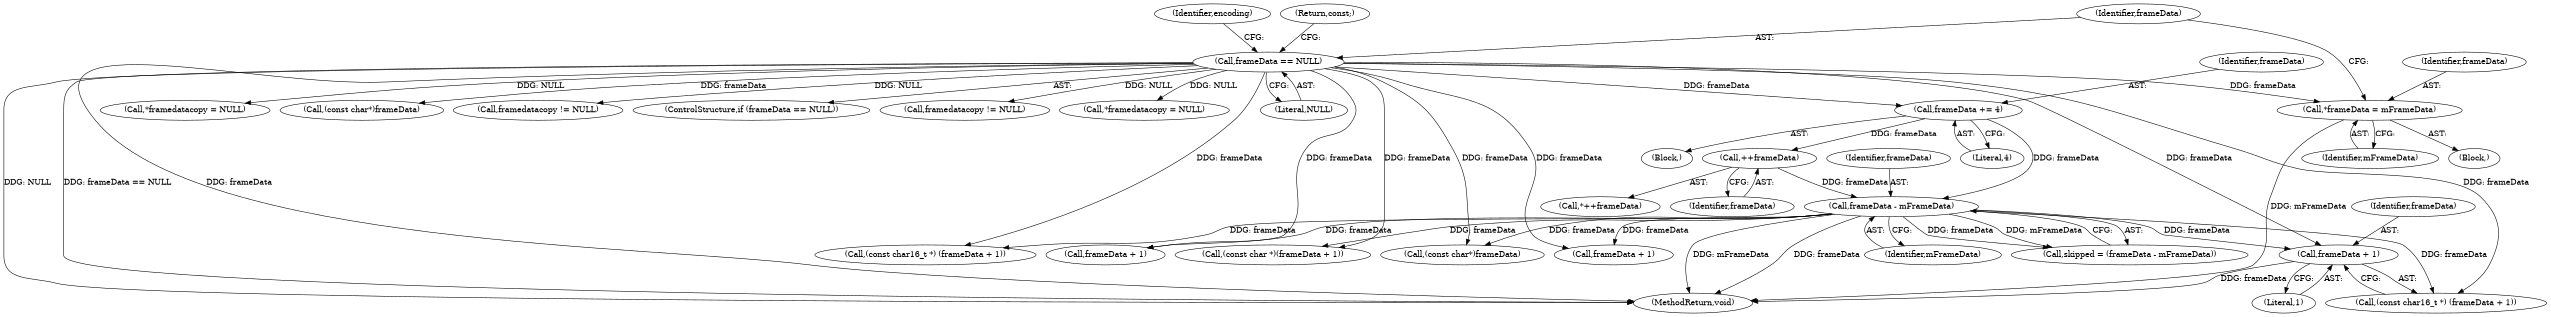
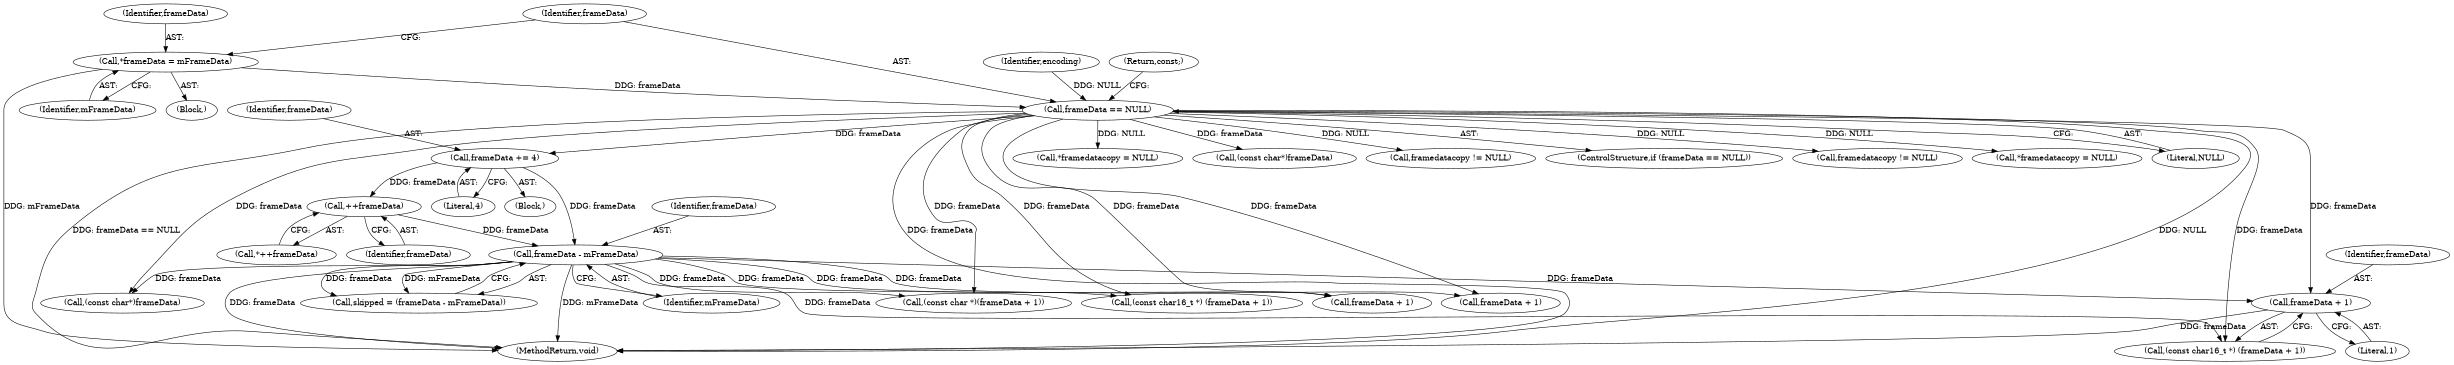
(1255, 38) -> (1097, 86)
(1830, 70) -> (631, 91)
none -> (292, 225)
